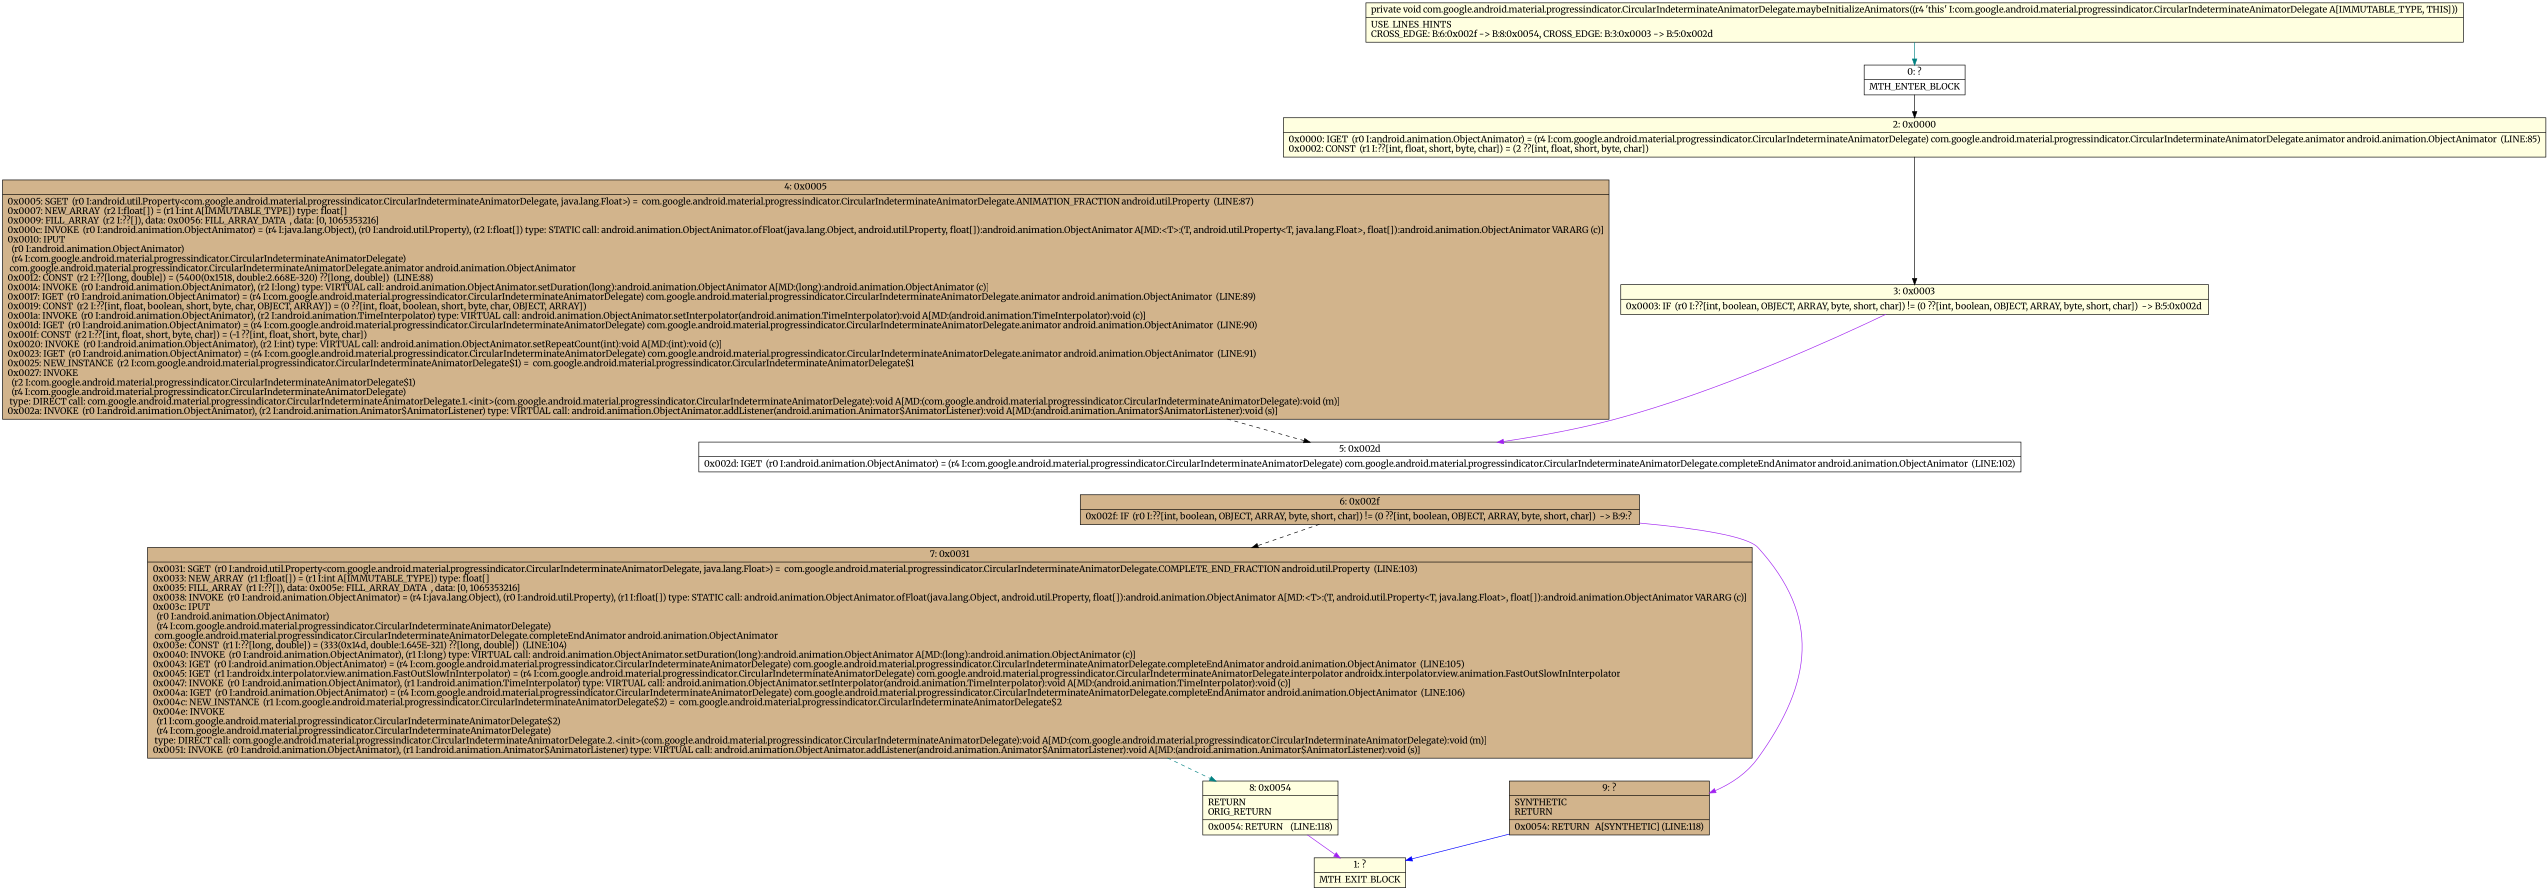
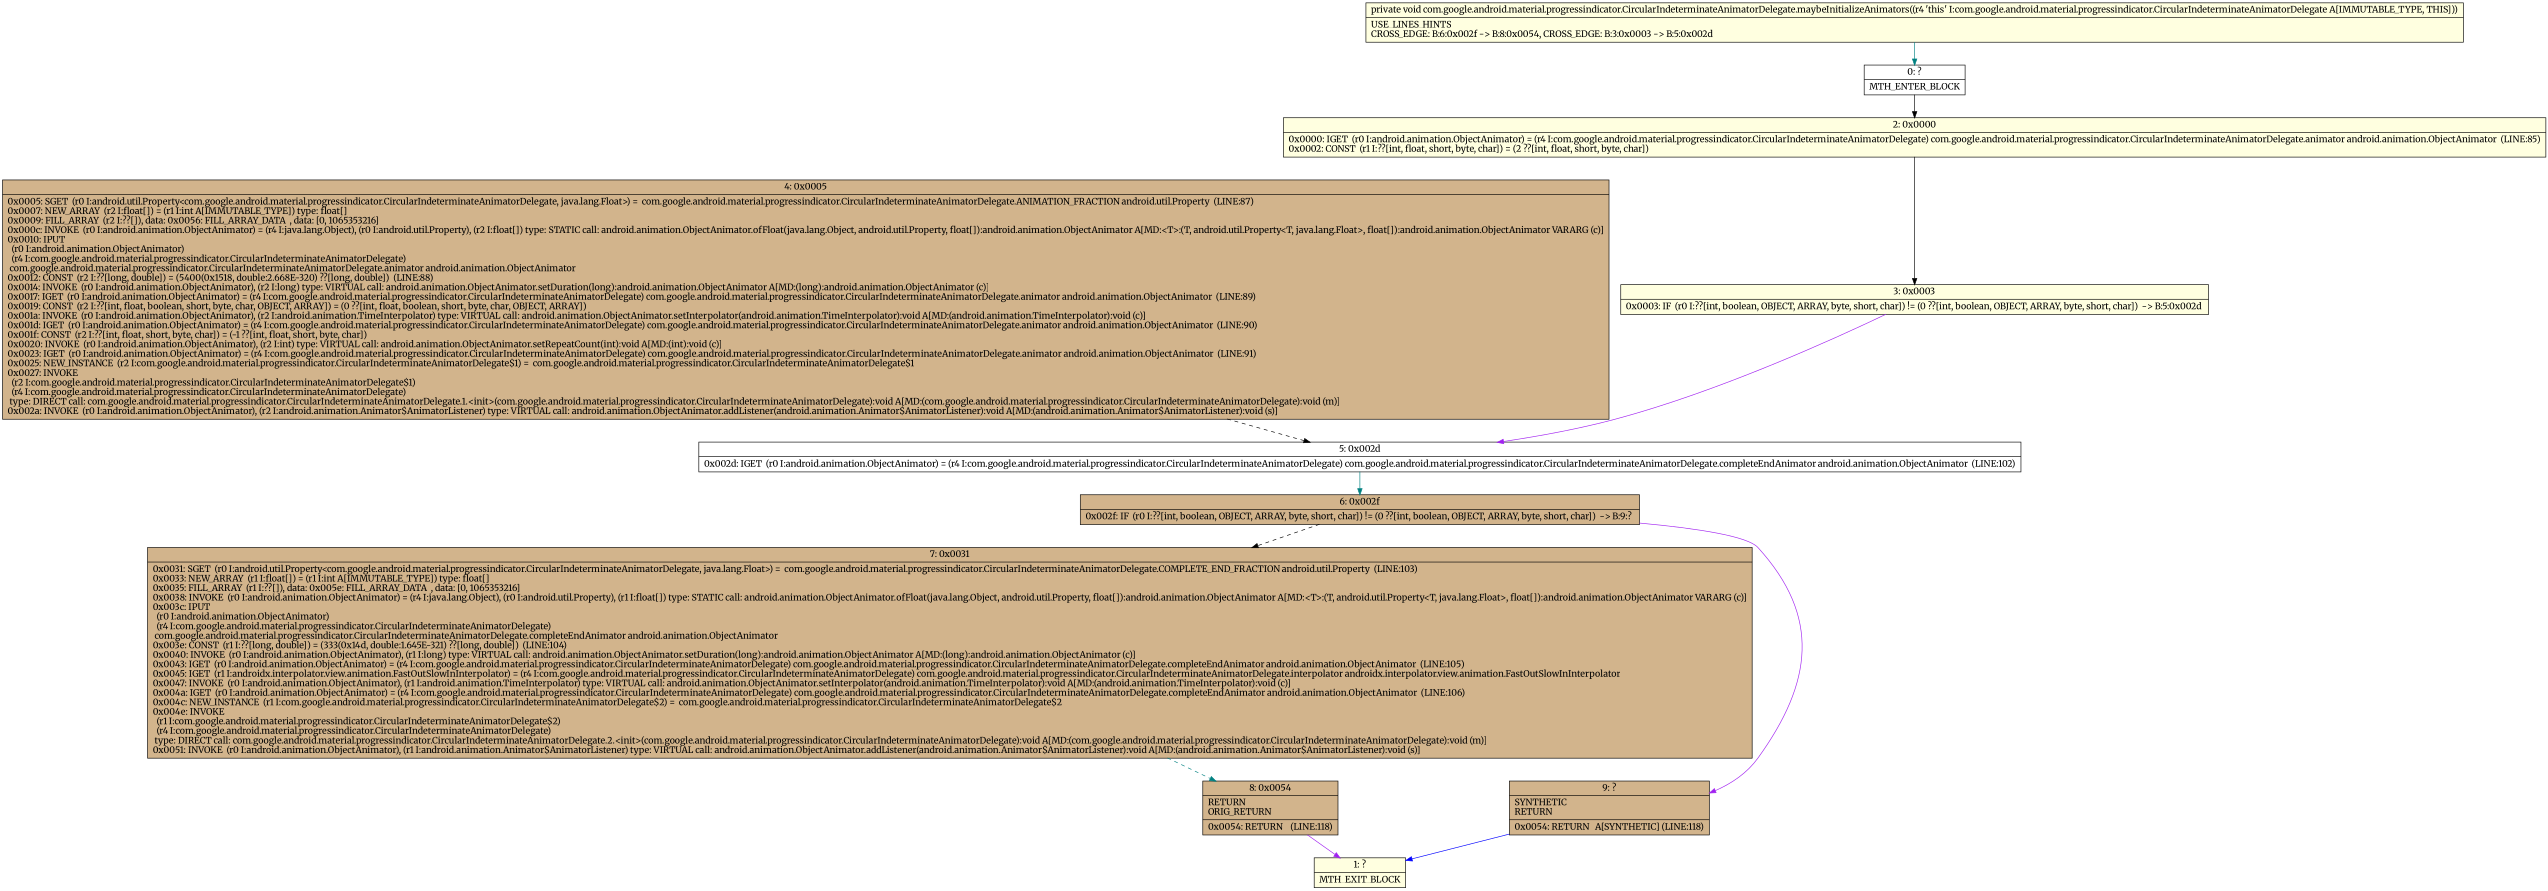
none -> (1360, 480)
(1270, 808) -> (1270, 808)
